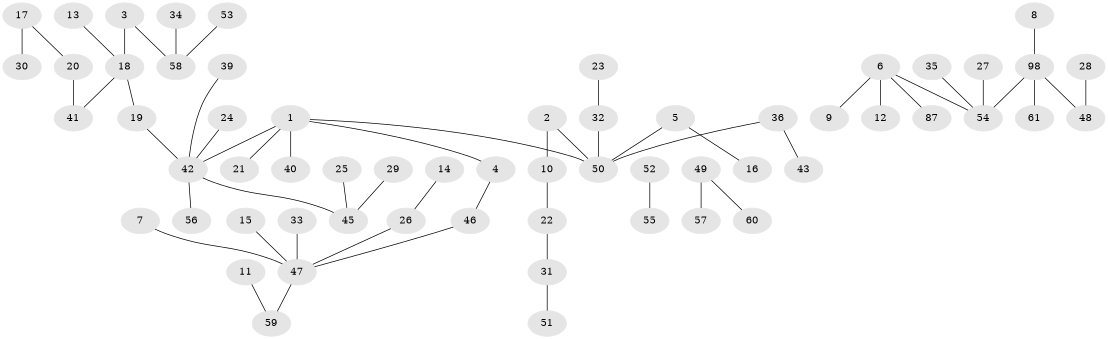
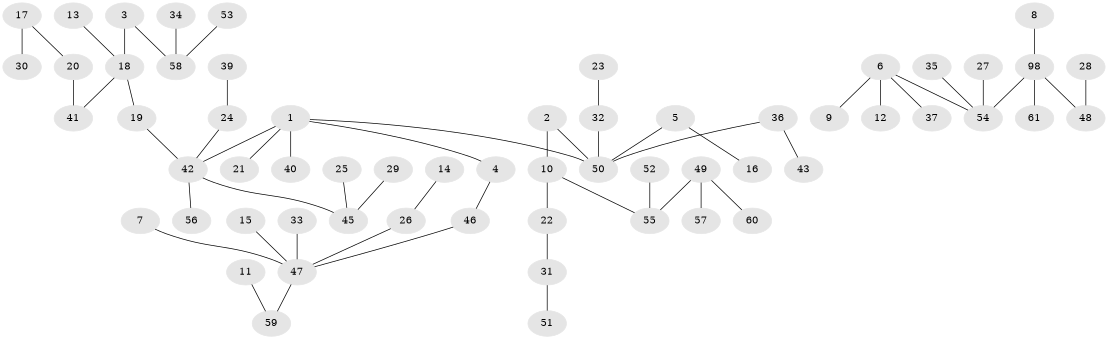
(198, 115) -> (227, 93)
(932, 118) -> (932, 118)
none -> (598, 195)
none -> (676, 195)
